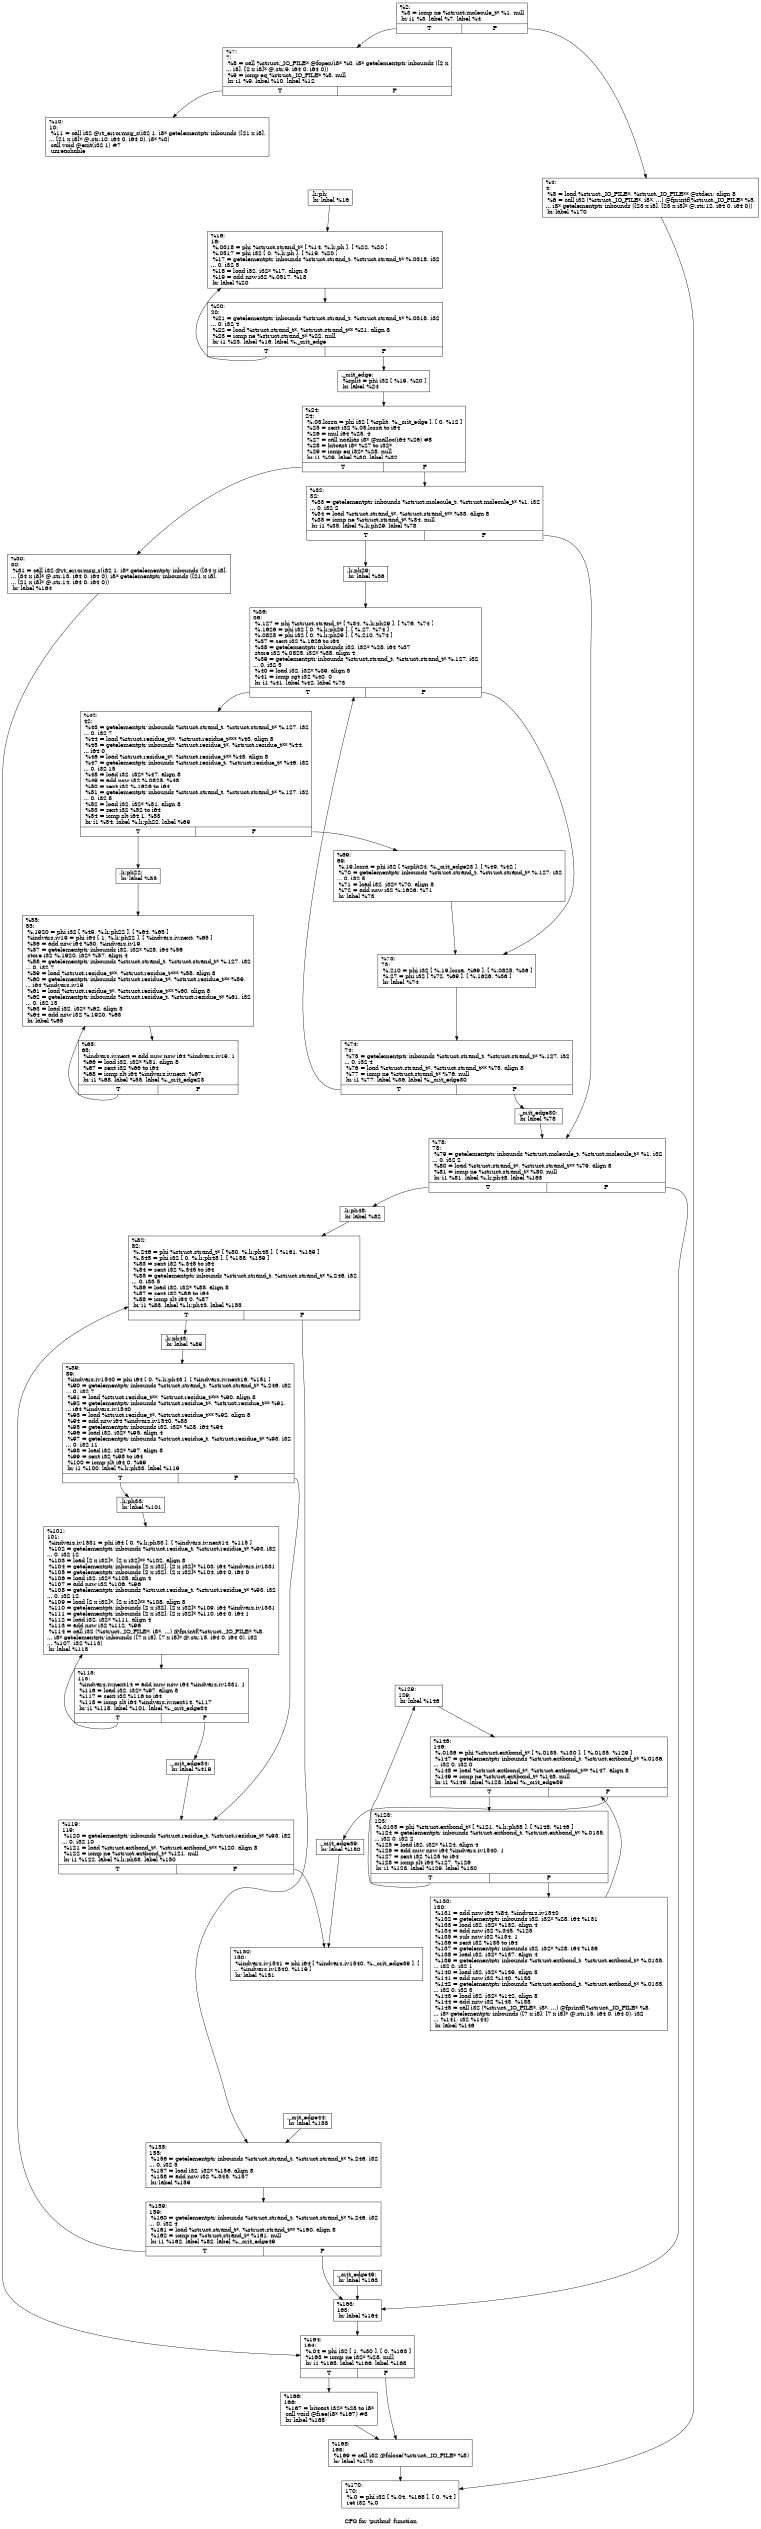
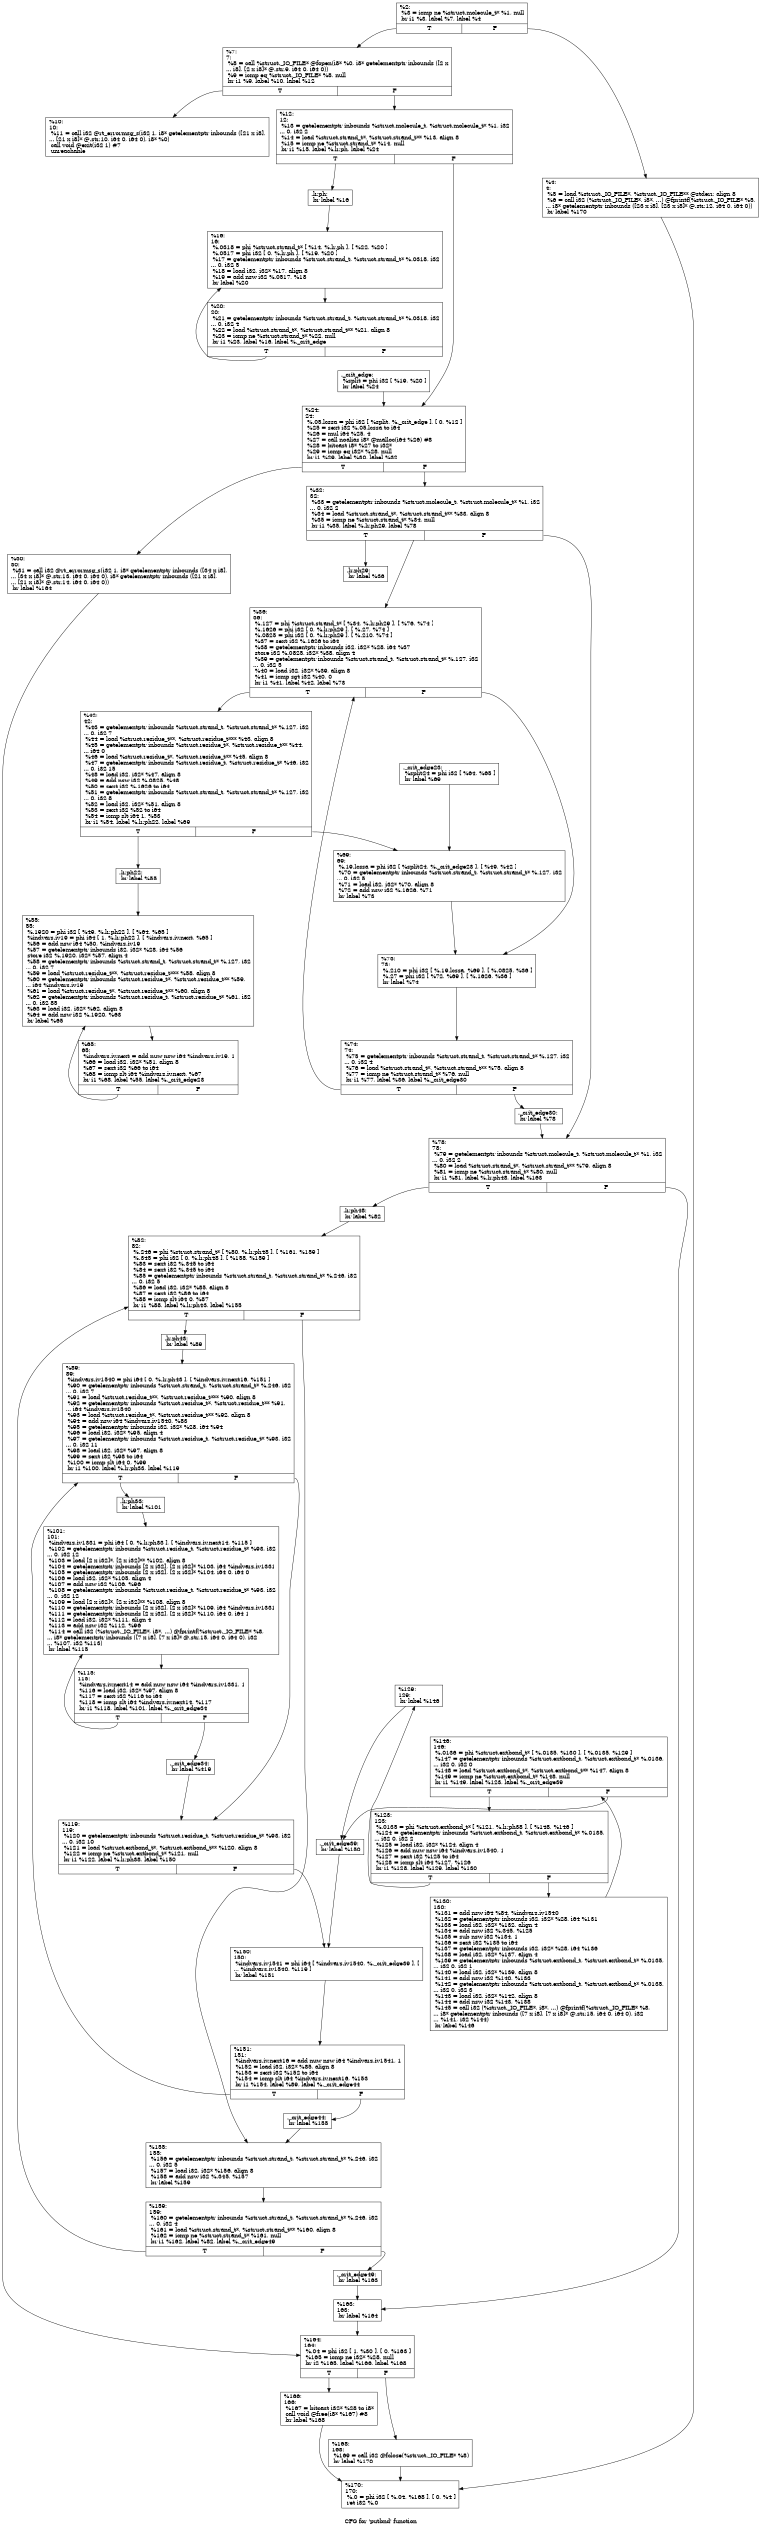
none -> (394, 137)
(384, 362) -> none
(366, 593) -> (400, 572)
none -> (449, 774)
(42, 1003) -> (42, 1003)
(146, 1282) -> (146, 1282)
(464, 1721) -> (363, 1765)
none -> (318, 2072)
(326, 2279) -> (381, 2260)
(355, 2364) -> (355, 2364)
(365, 2431) -> (320, 2455)
